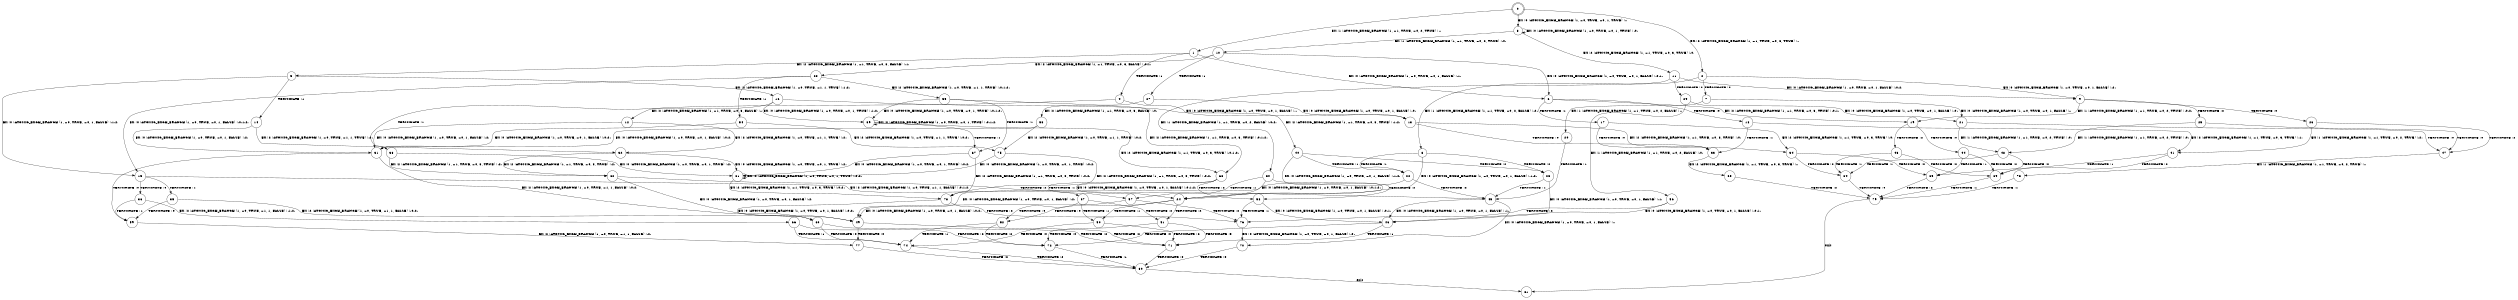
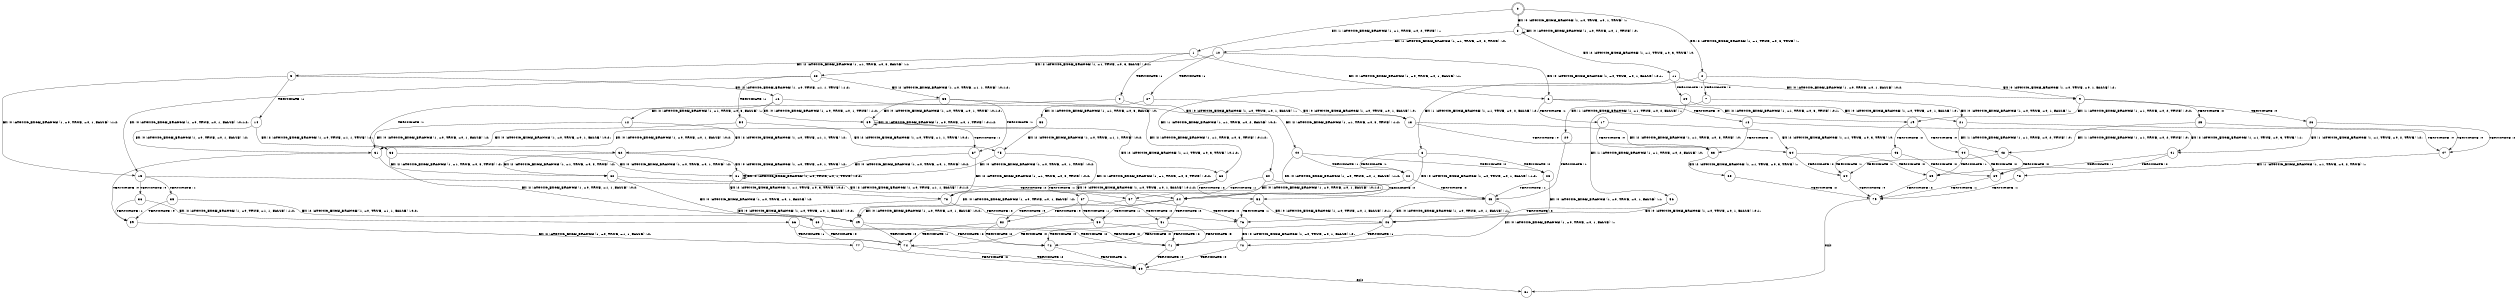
(858, 233) -> (883, 231)
